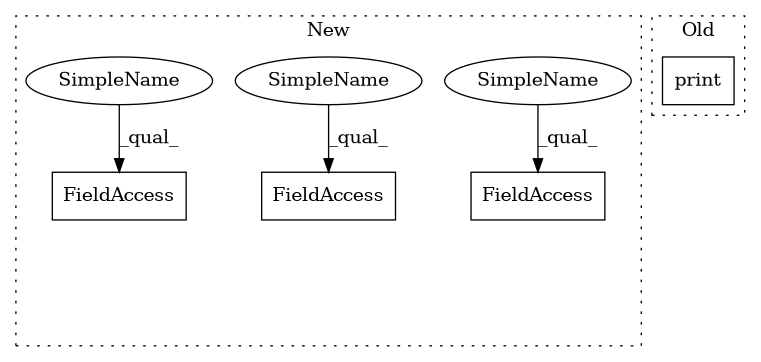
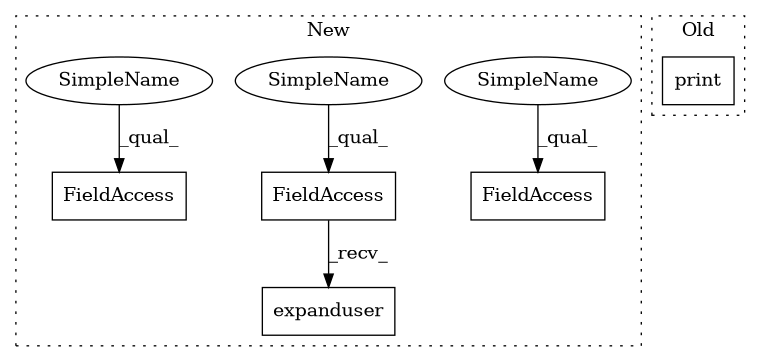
none -> (329, 311)
